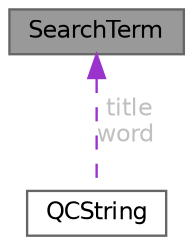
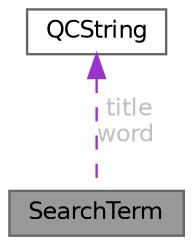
(97, 135) -> (97, 135)
